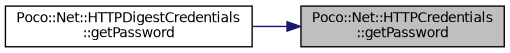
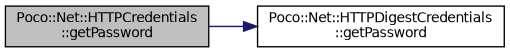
(269, 26) -> (226, 26)
